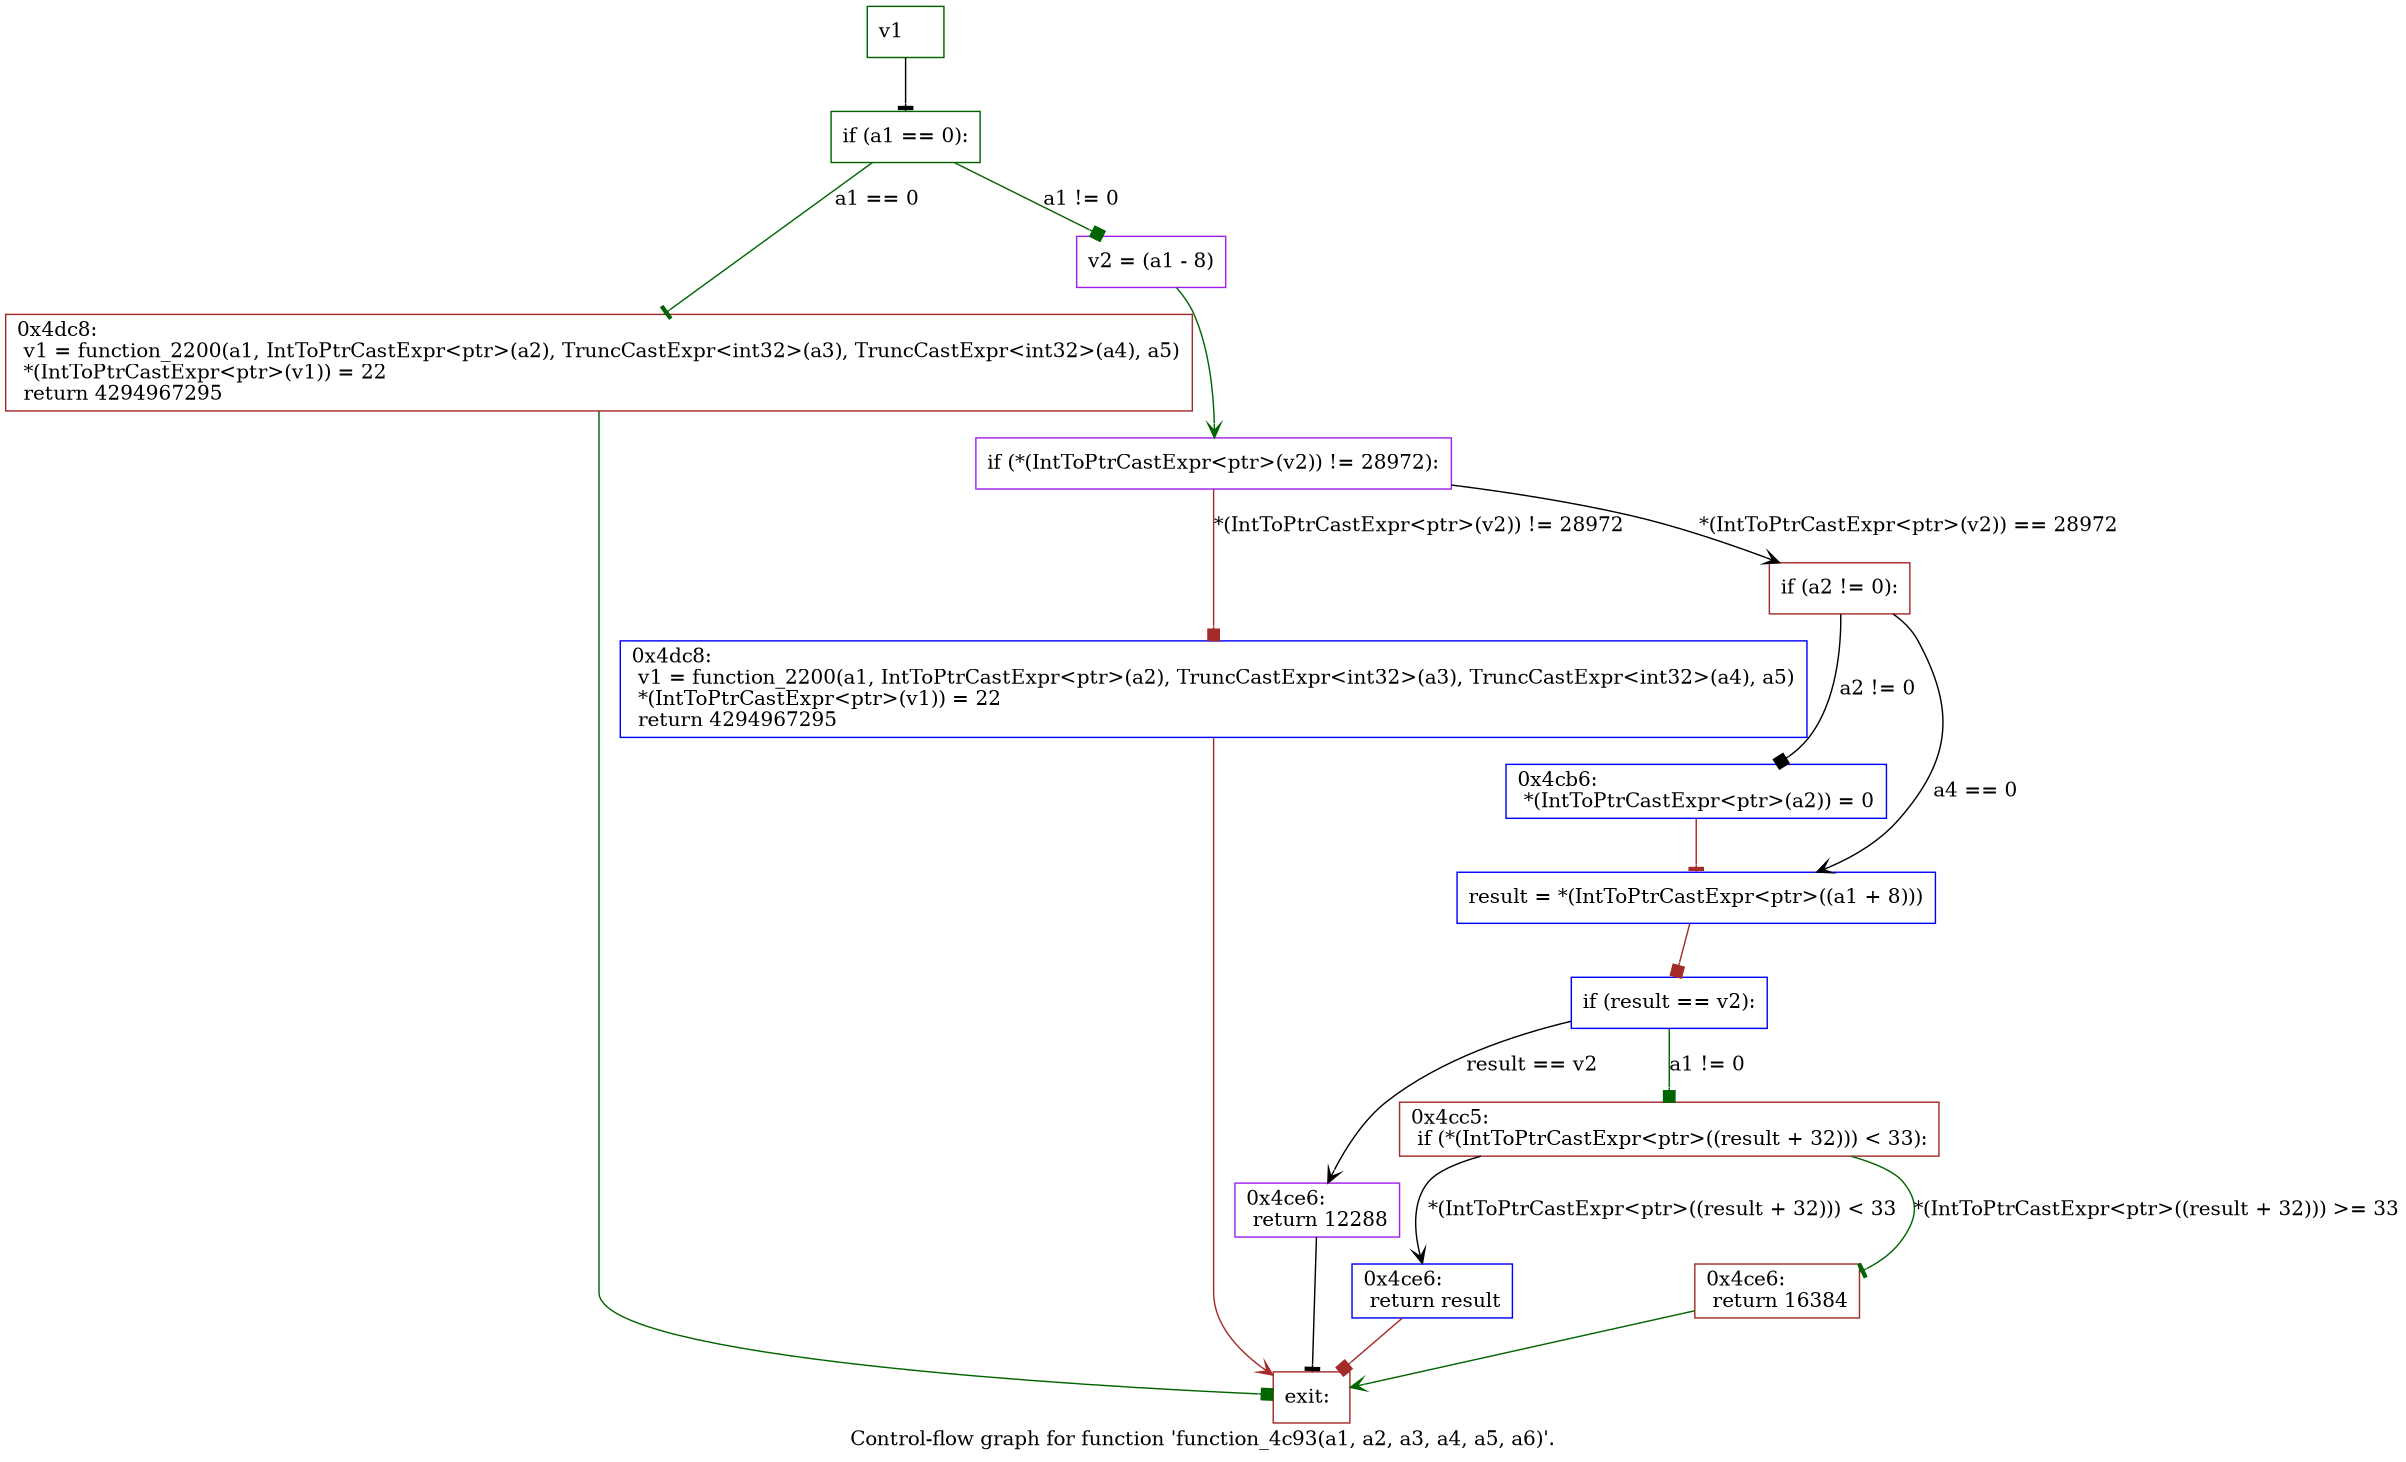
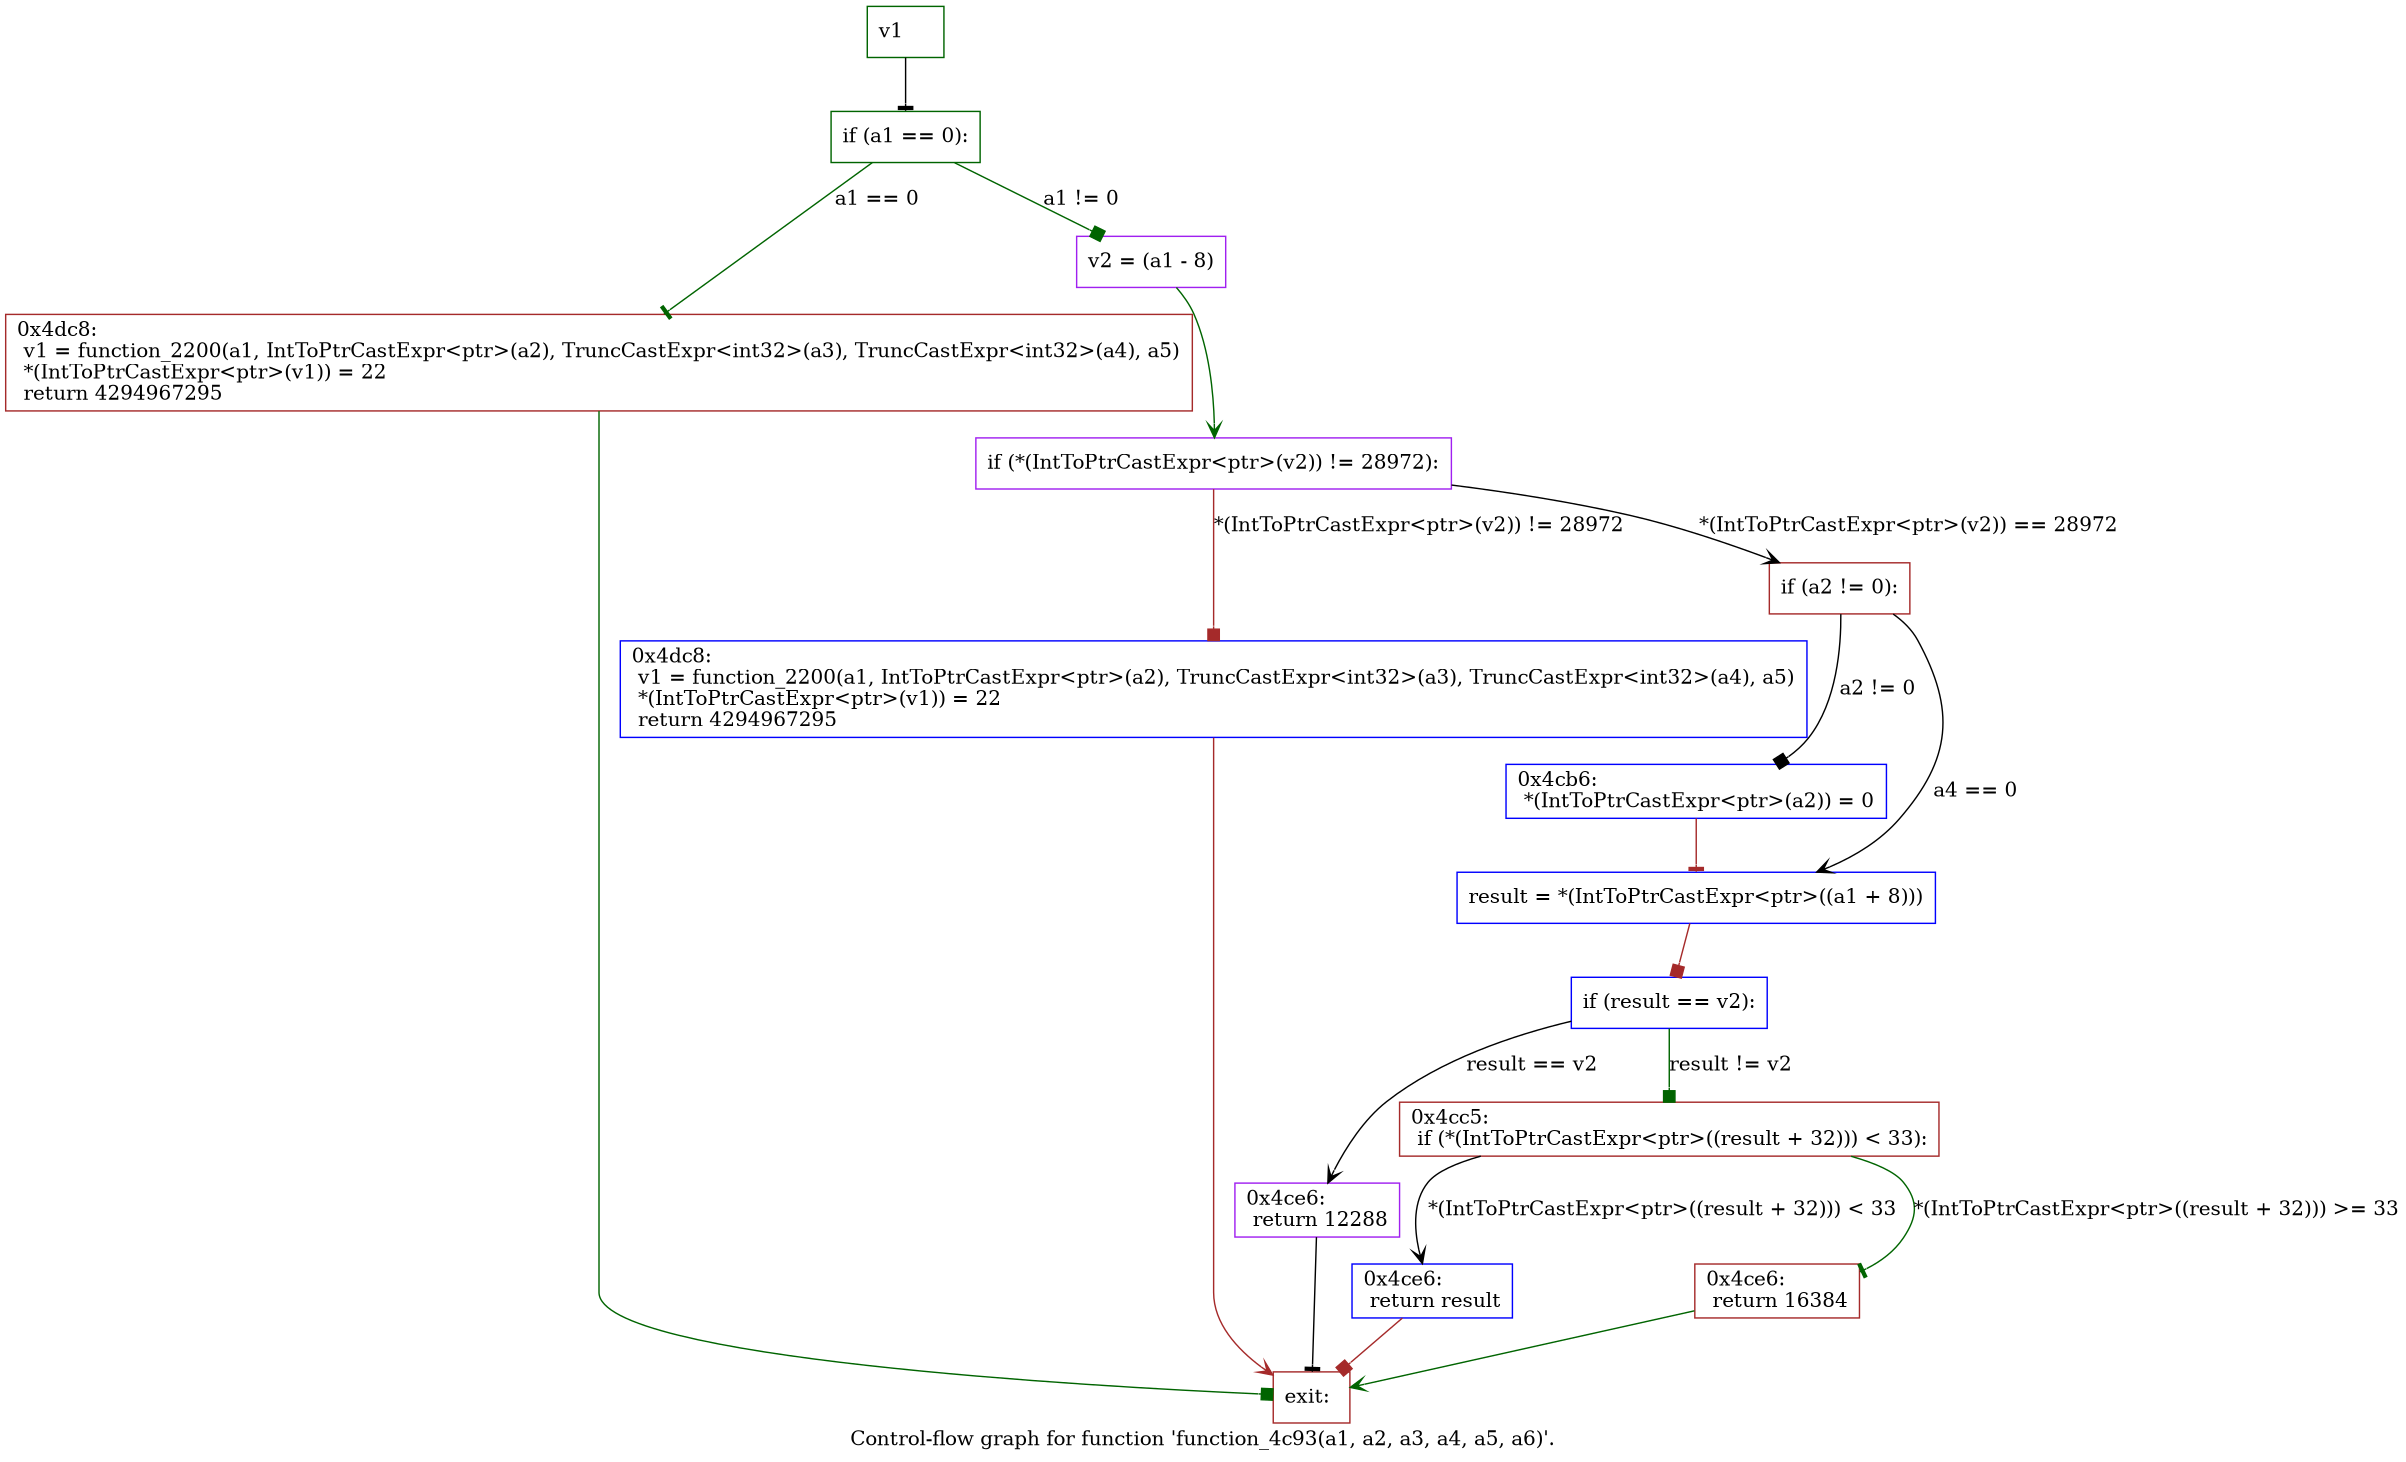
(1708, 1065) -> (1731, 1065)
